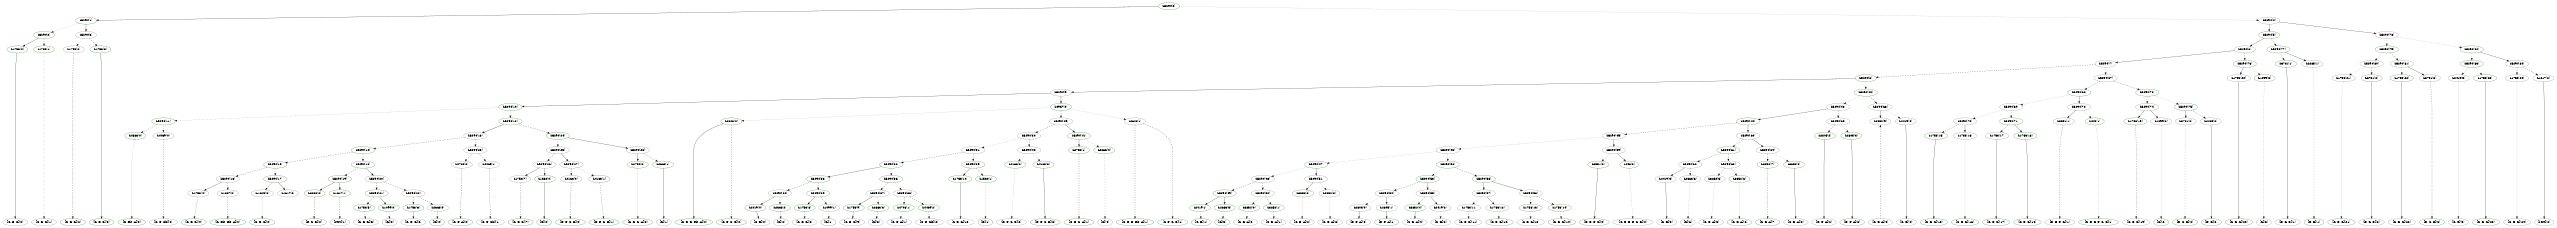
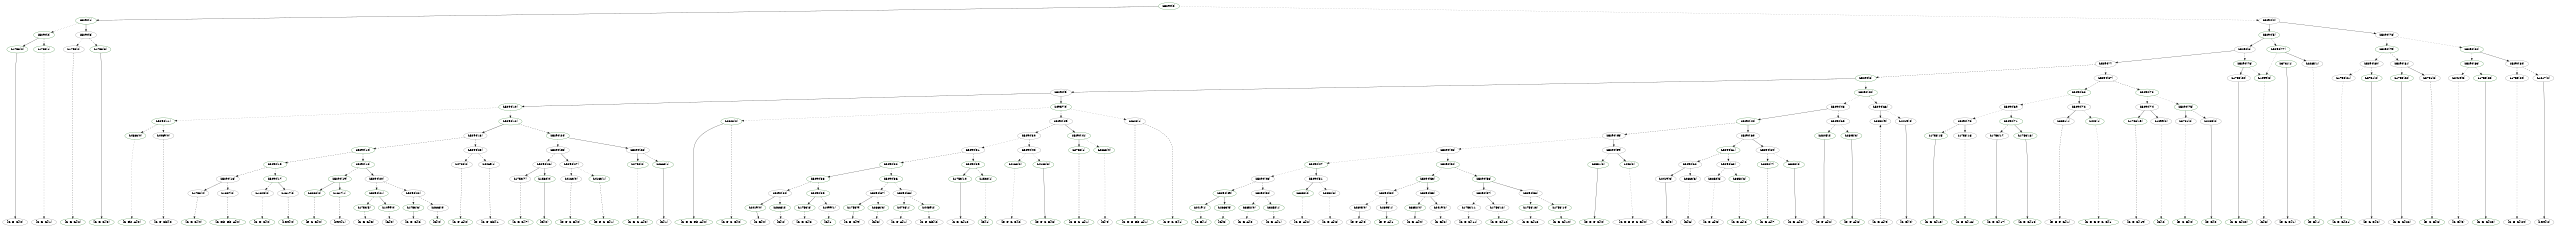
(2282, 56) -> (2272, 63)
none -> (288, 222)
